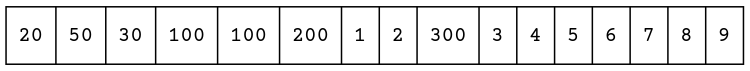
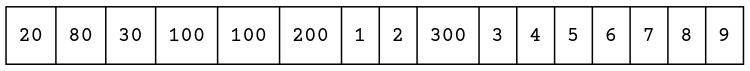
(81, 35) -> (81, 35)
